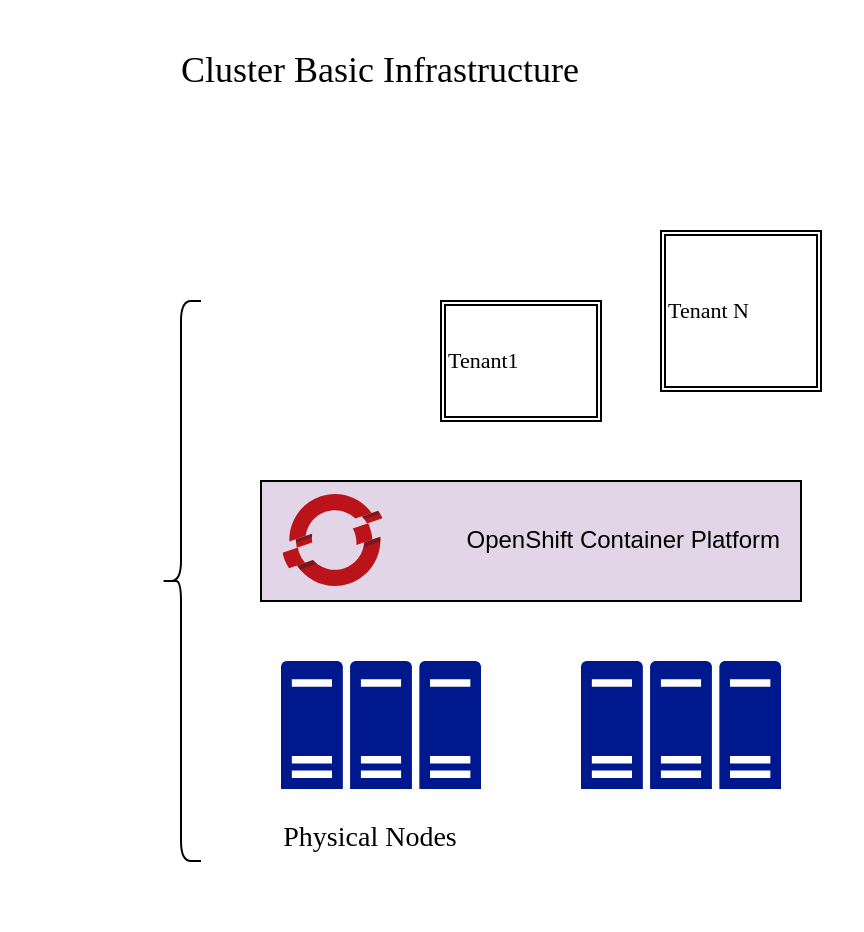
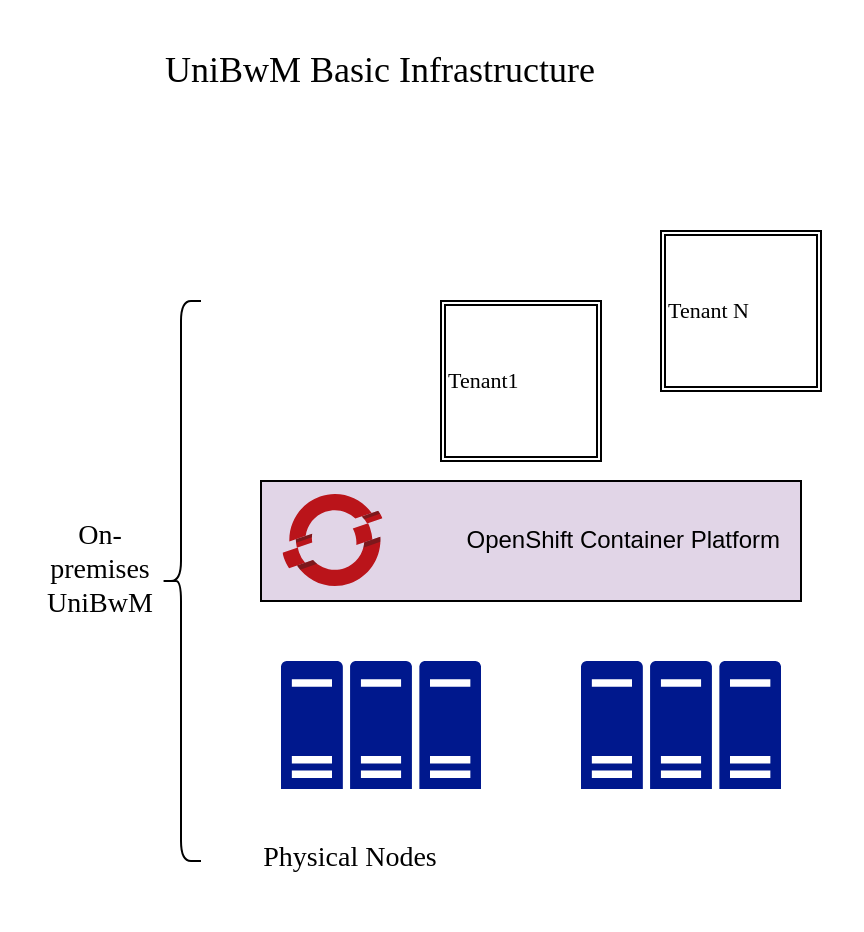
(381, 71) -> (381, 71)
(521, 361) -> (521, 381)
none -> (101, 571)
(371, 839) -> (351, 859)
